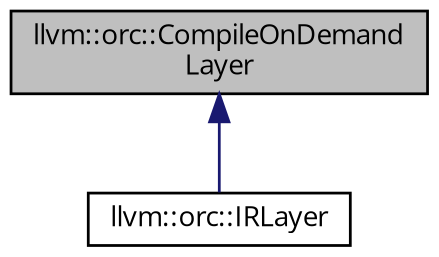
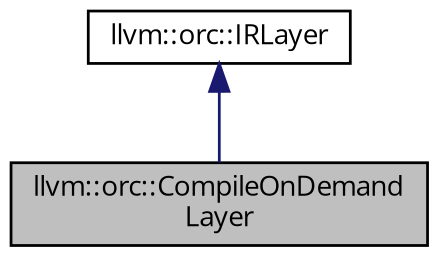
(219, 157) -> (219, 127)
